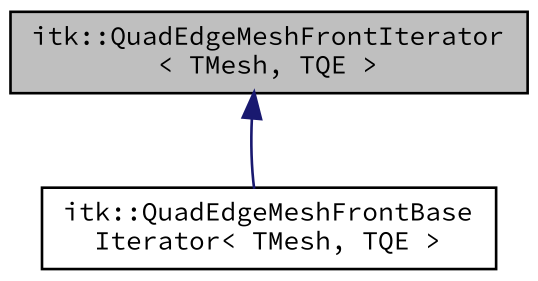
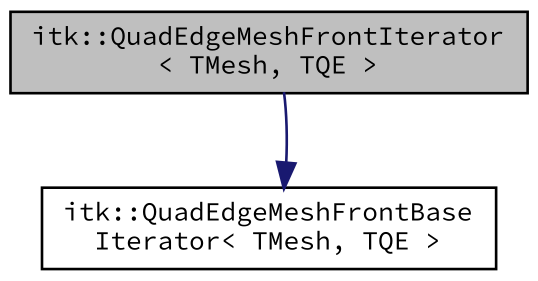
(252, 154) -> (287, 127)
